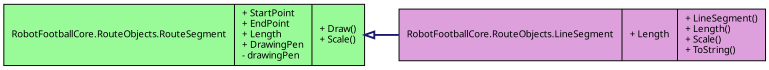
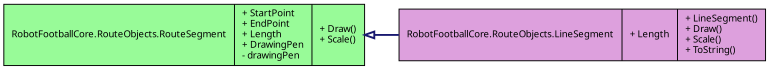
(708, 29) -> (704, 29)
